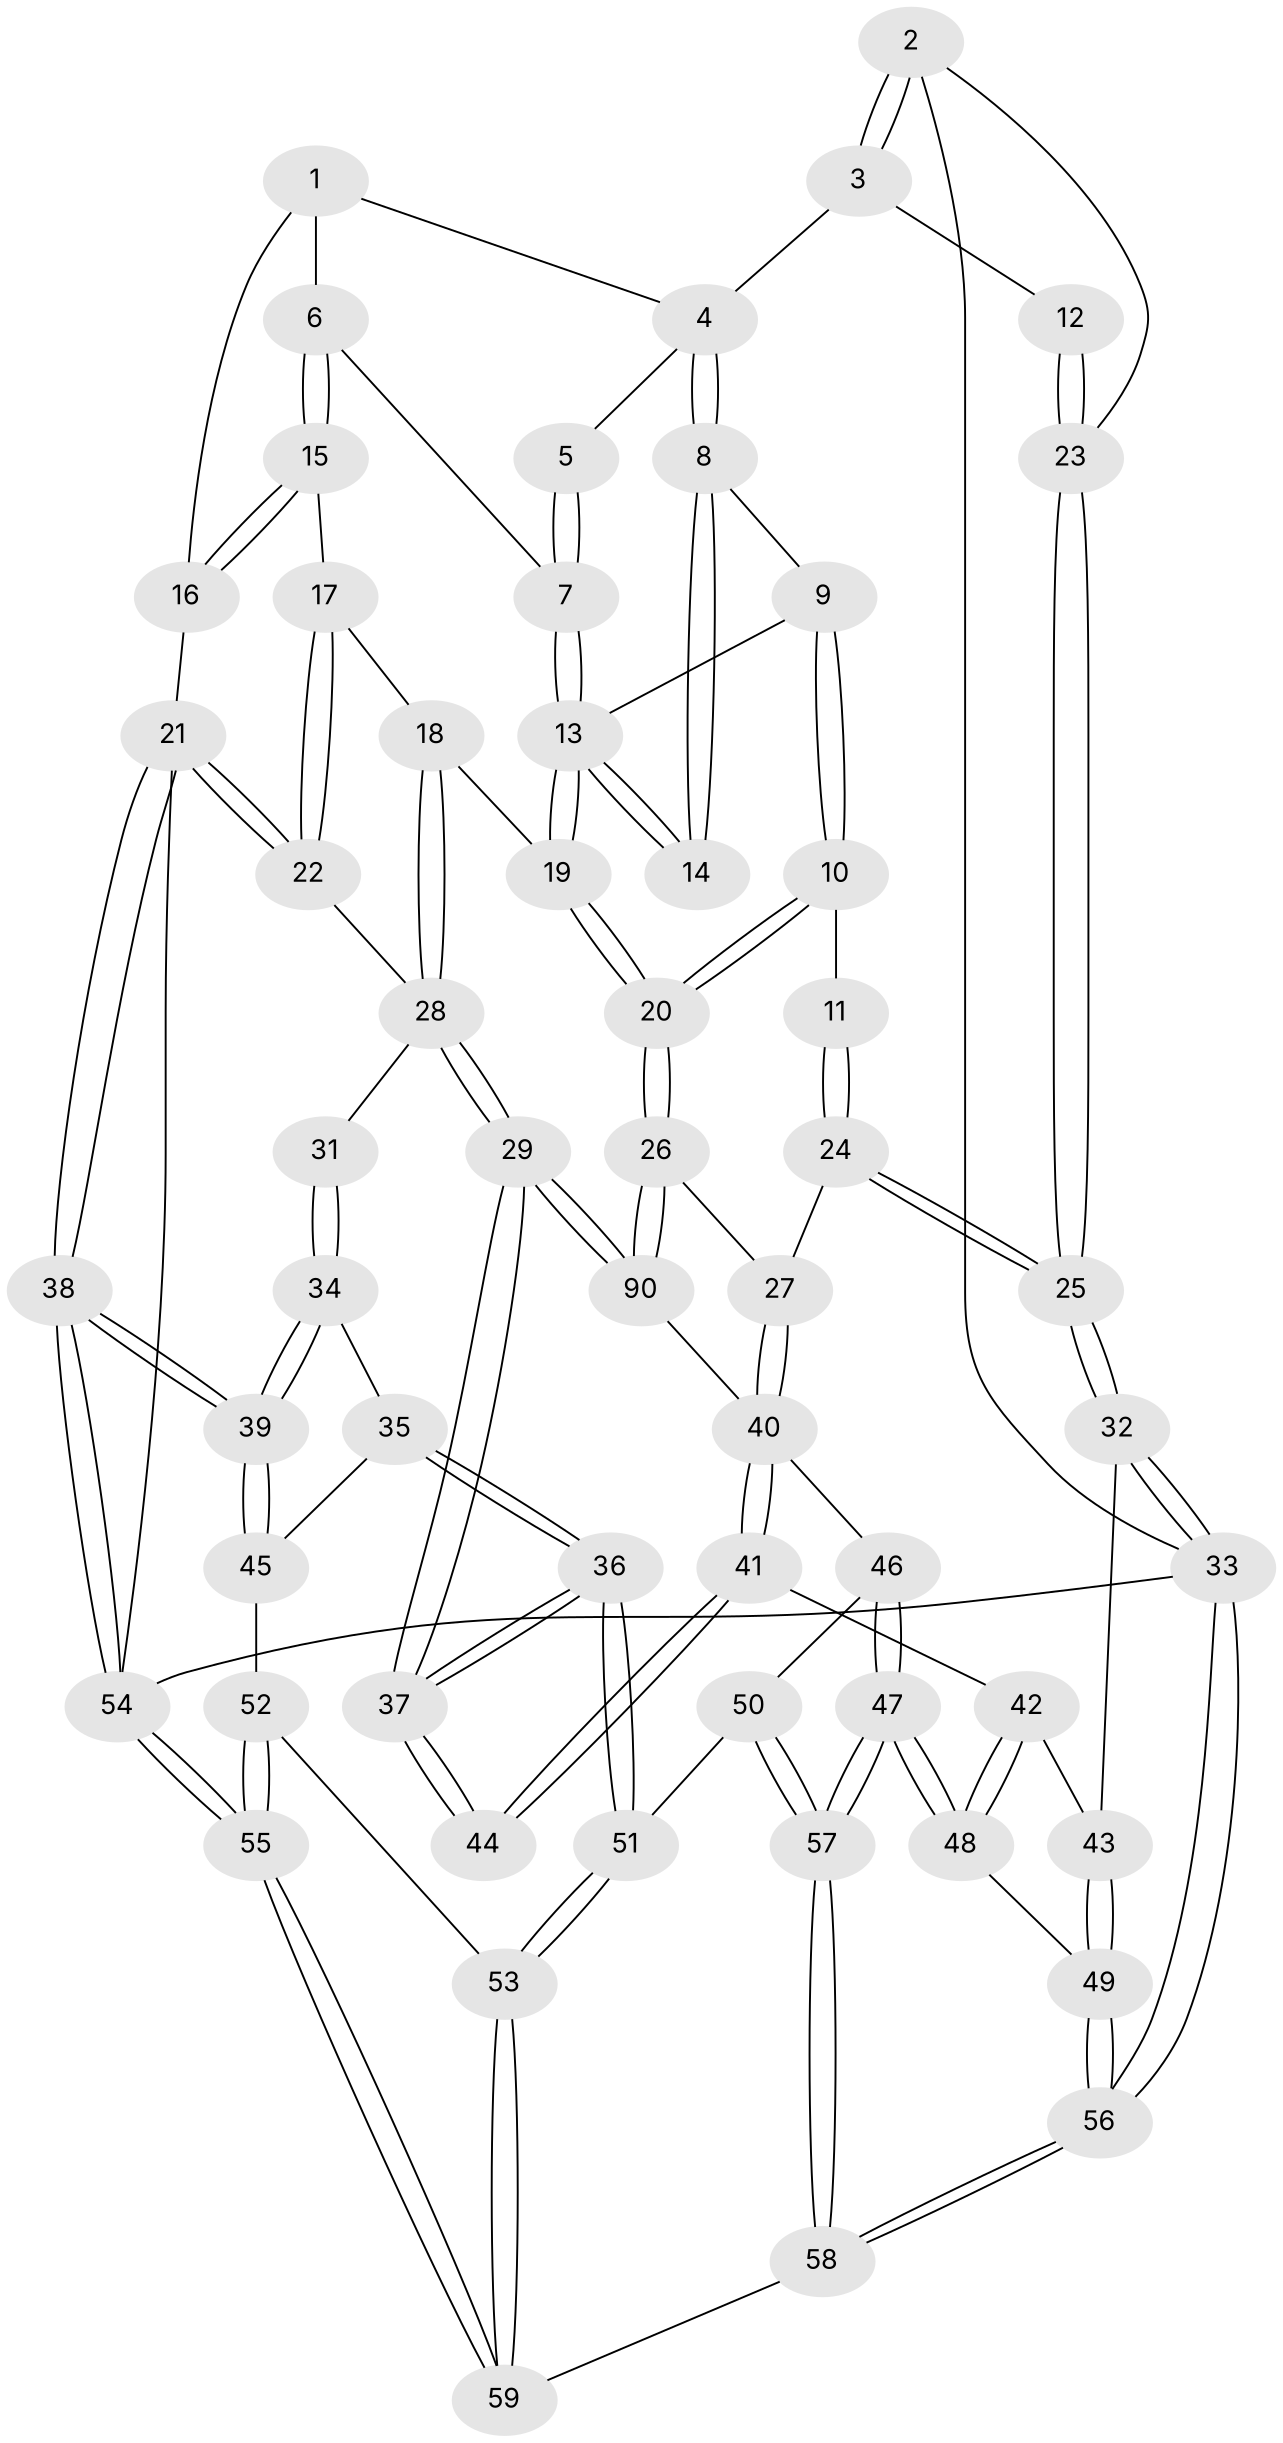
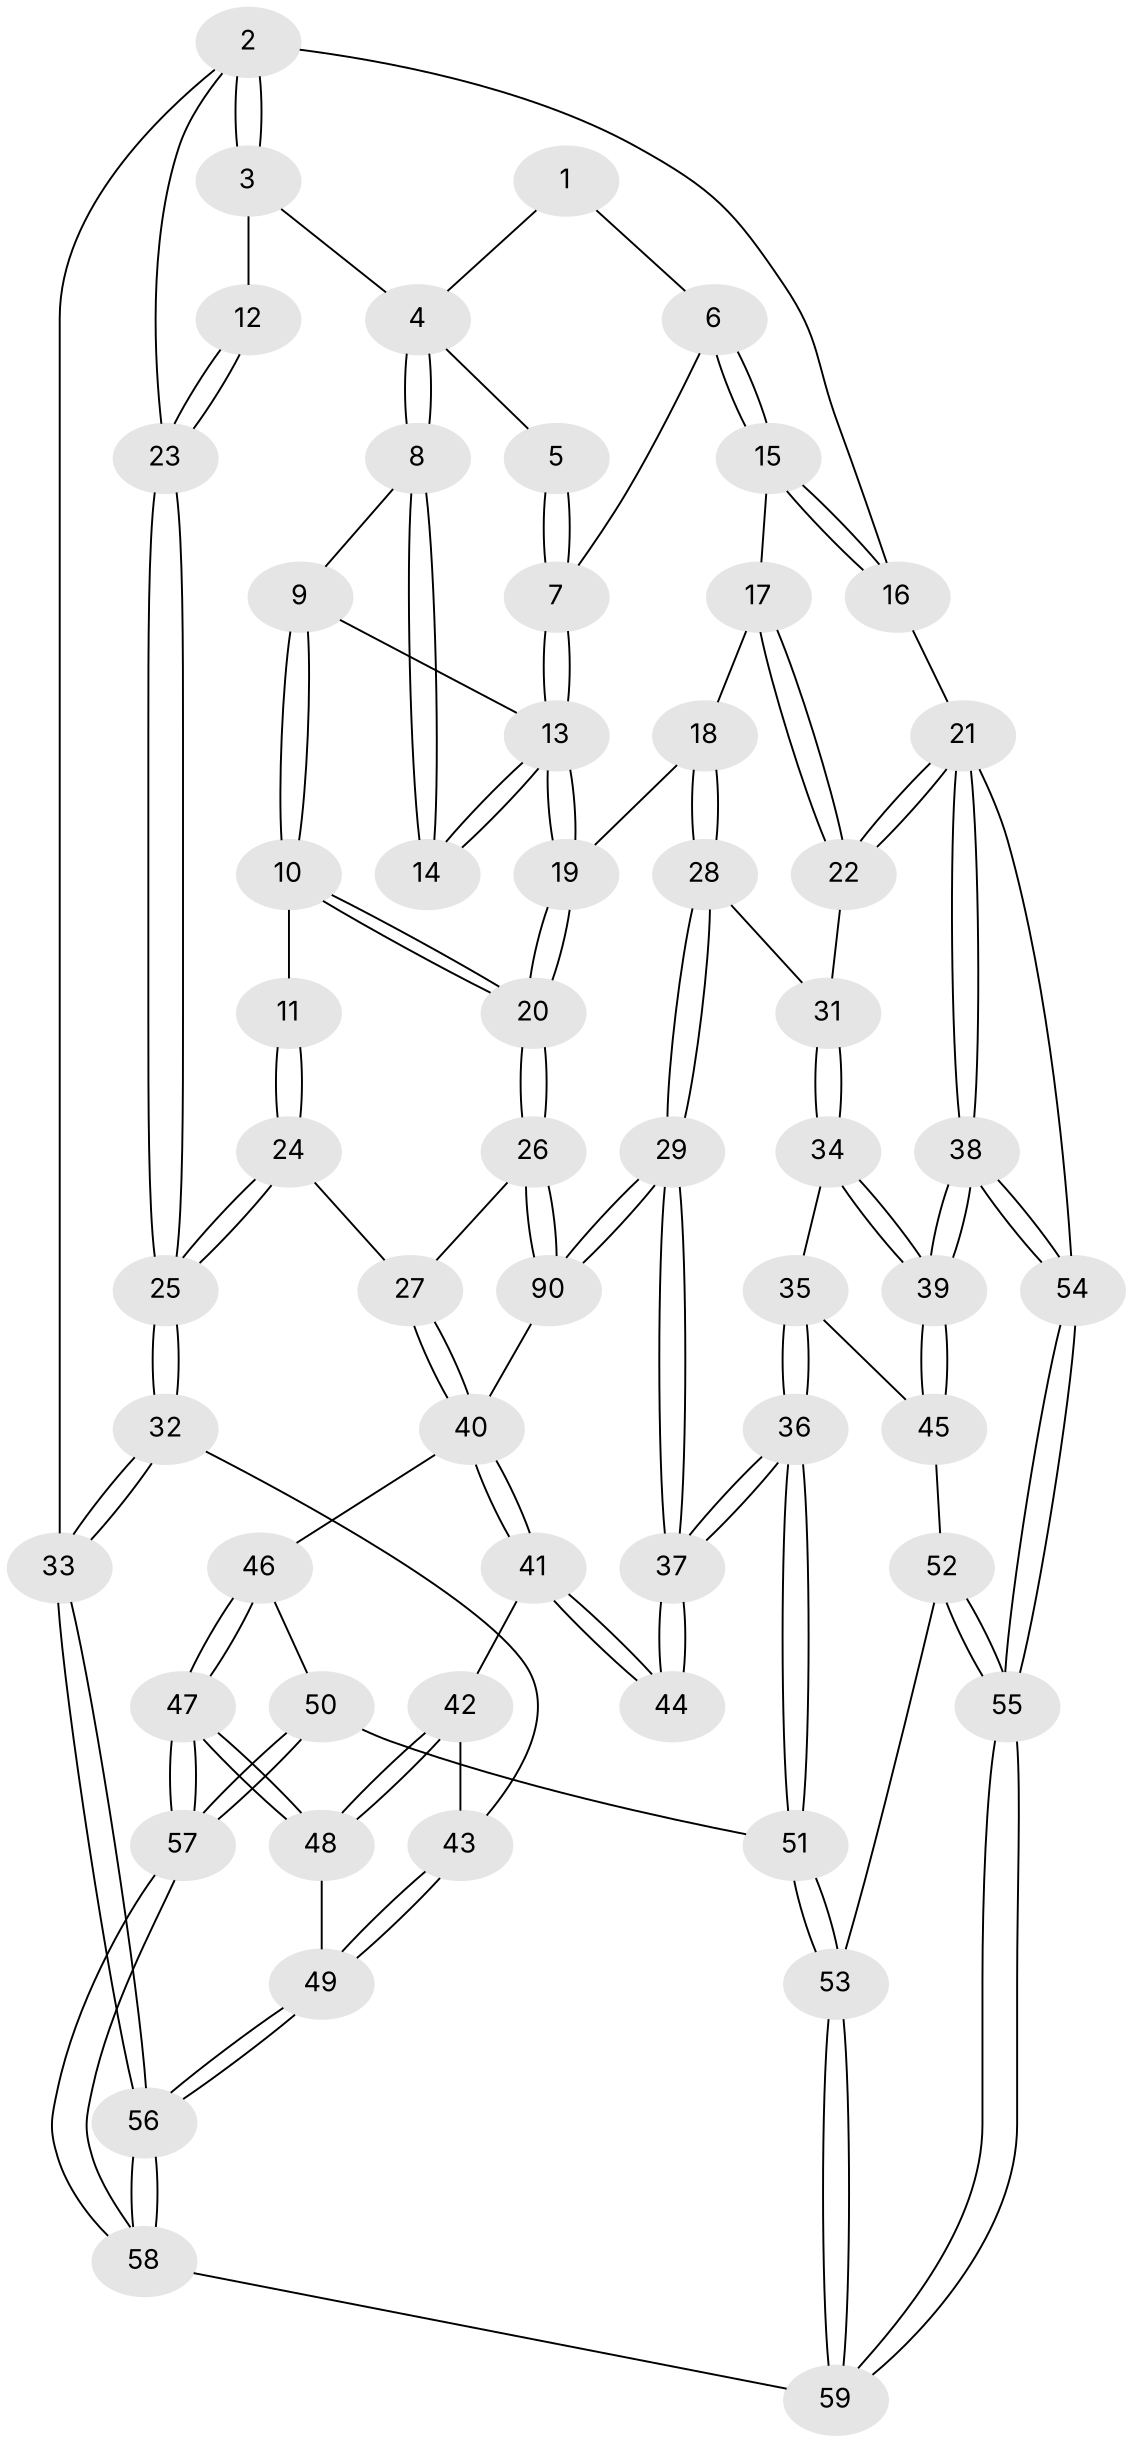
(217, 380) -> (700, 187)
(370, 944) -> (836, 944)
(662, 1617) -> none
